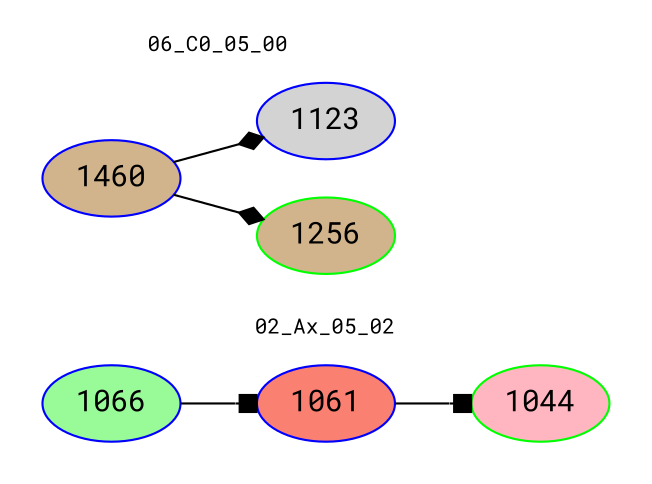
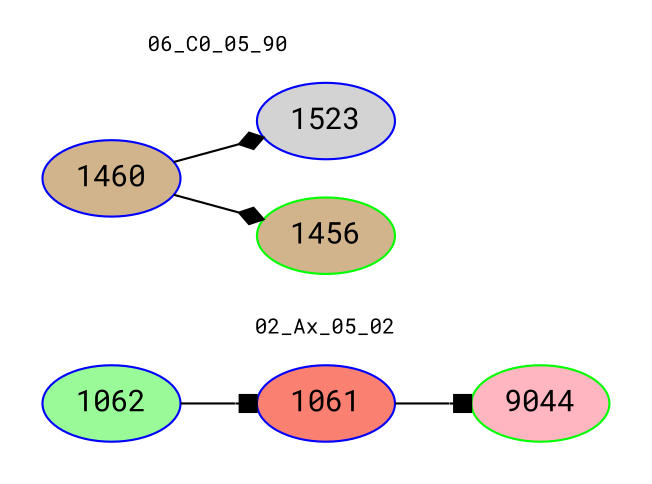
(219, 46) -> (219, 46)
(326, 121) -> (326, 121)
(326, 236) -> (326, 236)
(111, 403) -> (111, 403)
(540, 403) -> (540, 403)
